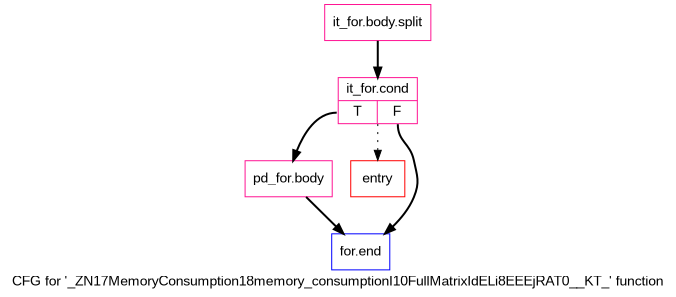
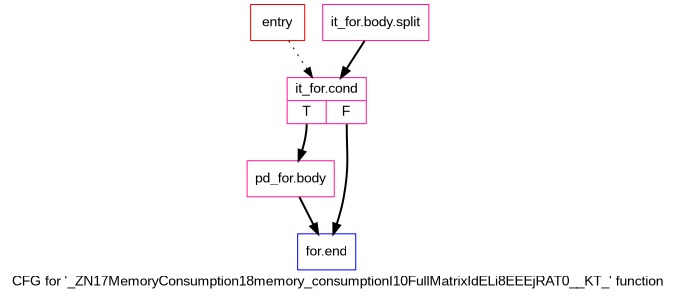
(378, 137) -> (298, 55)
